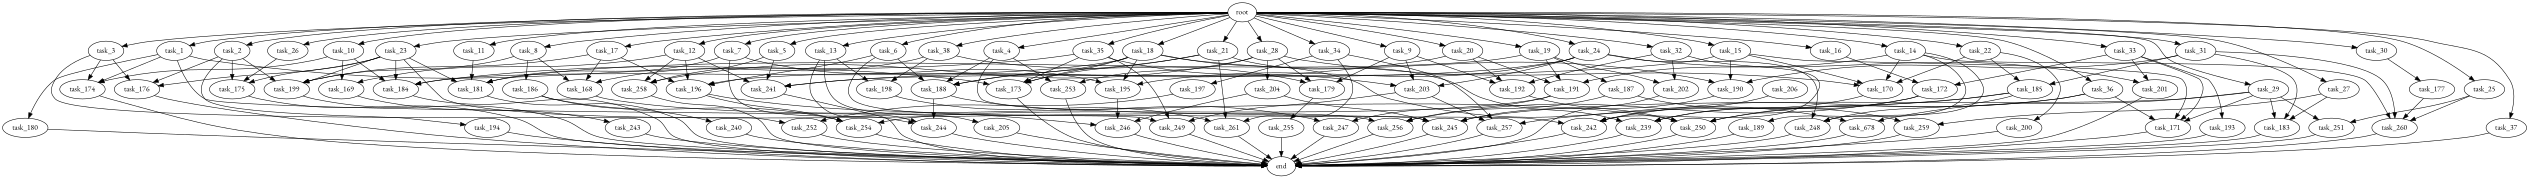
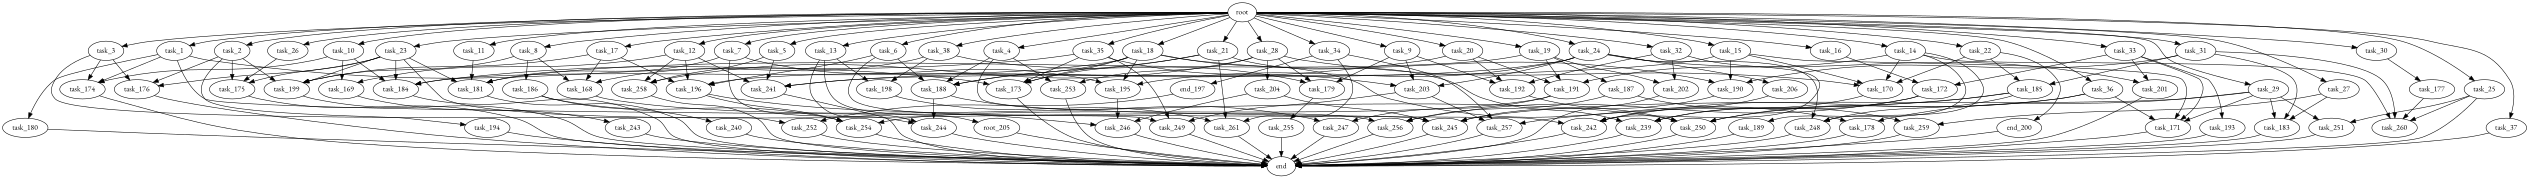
none -> (1686, 67)
(1193, 89) -> (1193, 89)
(997, 128) -> (997, 128)
(1862, 128) -> (1862, 128)
(2019, 128) -> (2019, 128)
(1840, 162) -> (2015, 156)
